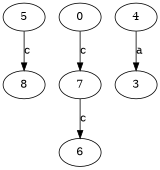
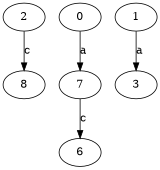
(24, 17) -> (24, 17)
(136, 17) -> (136, 17)
(83, 51) -> (83, 51)
